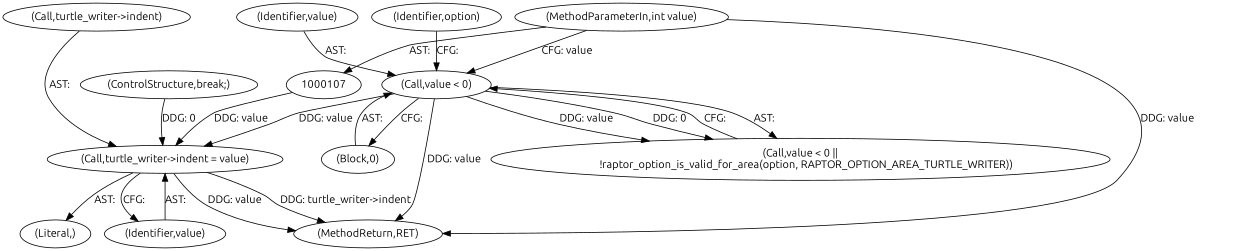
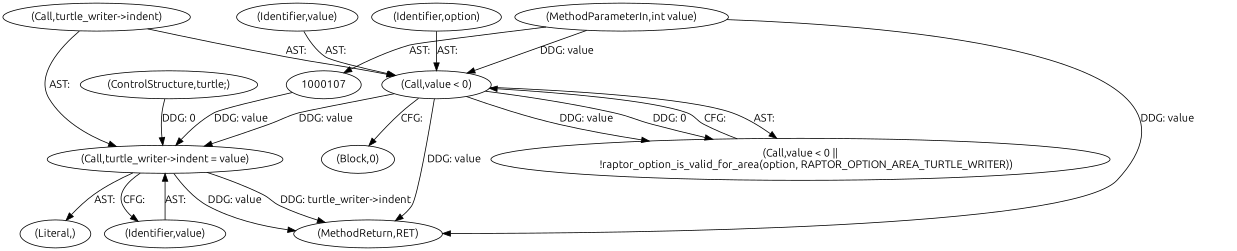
(449, 51) -> (449, 51)
(567, 51) -> (567, 51)
(169, 85) -> (169, 85)
(360, 115) -> (267, 53)
